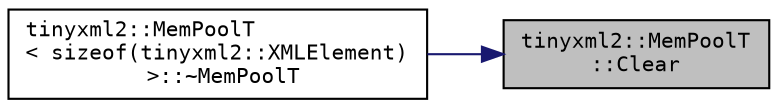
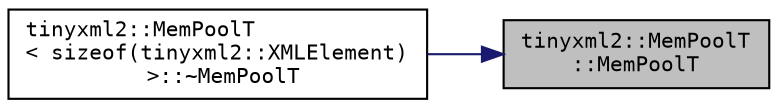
(636, 54) -> (636, 54)
